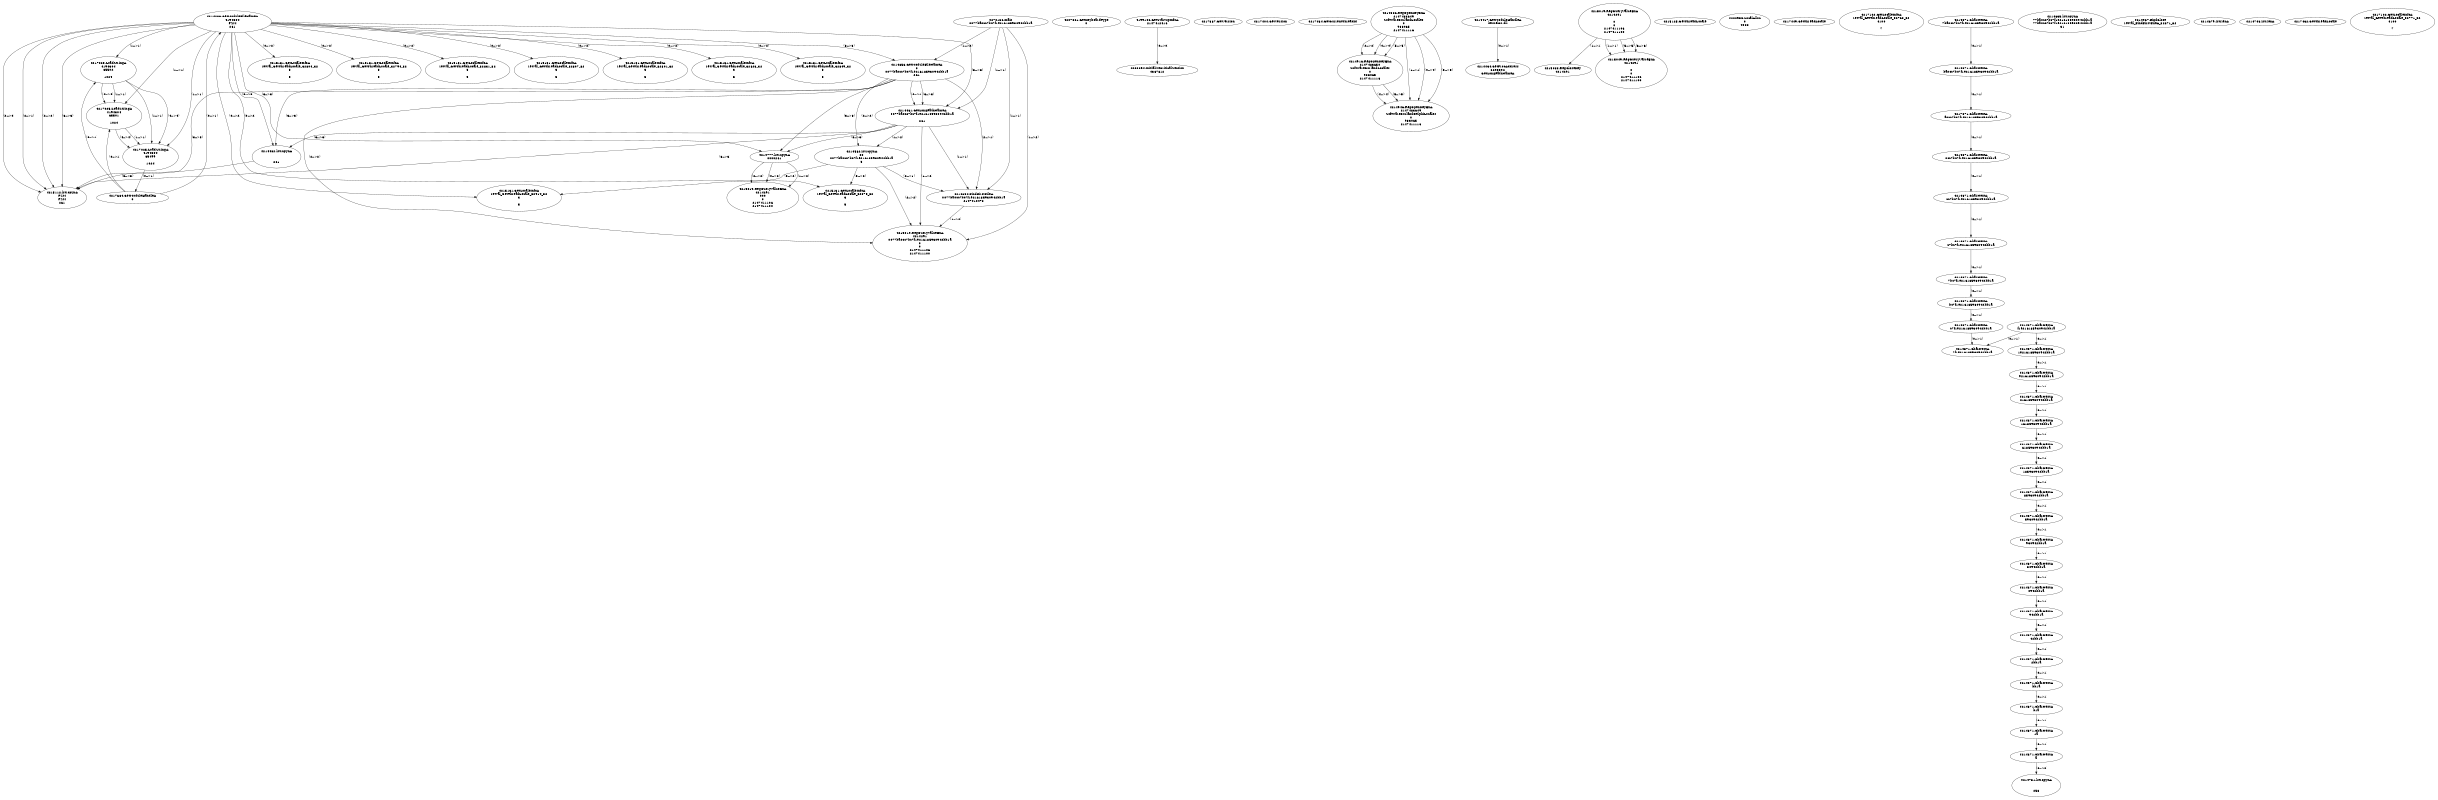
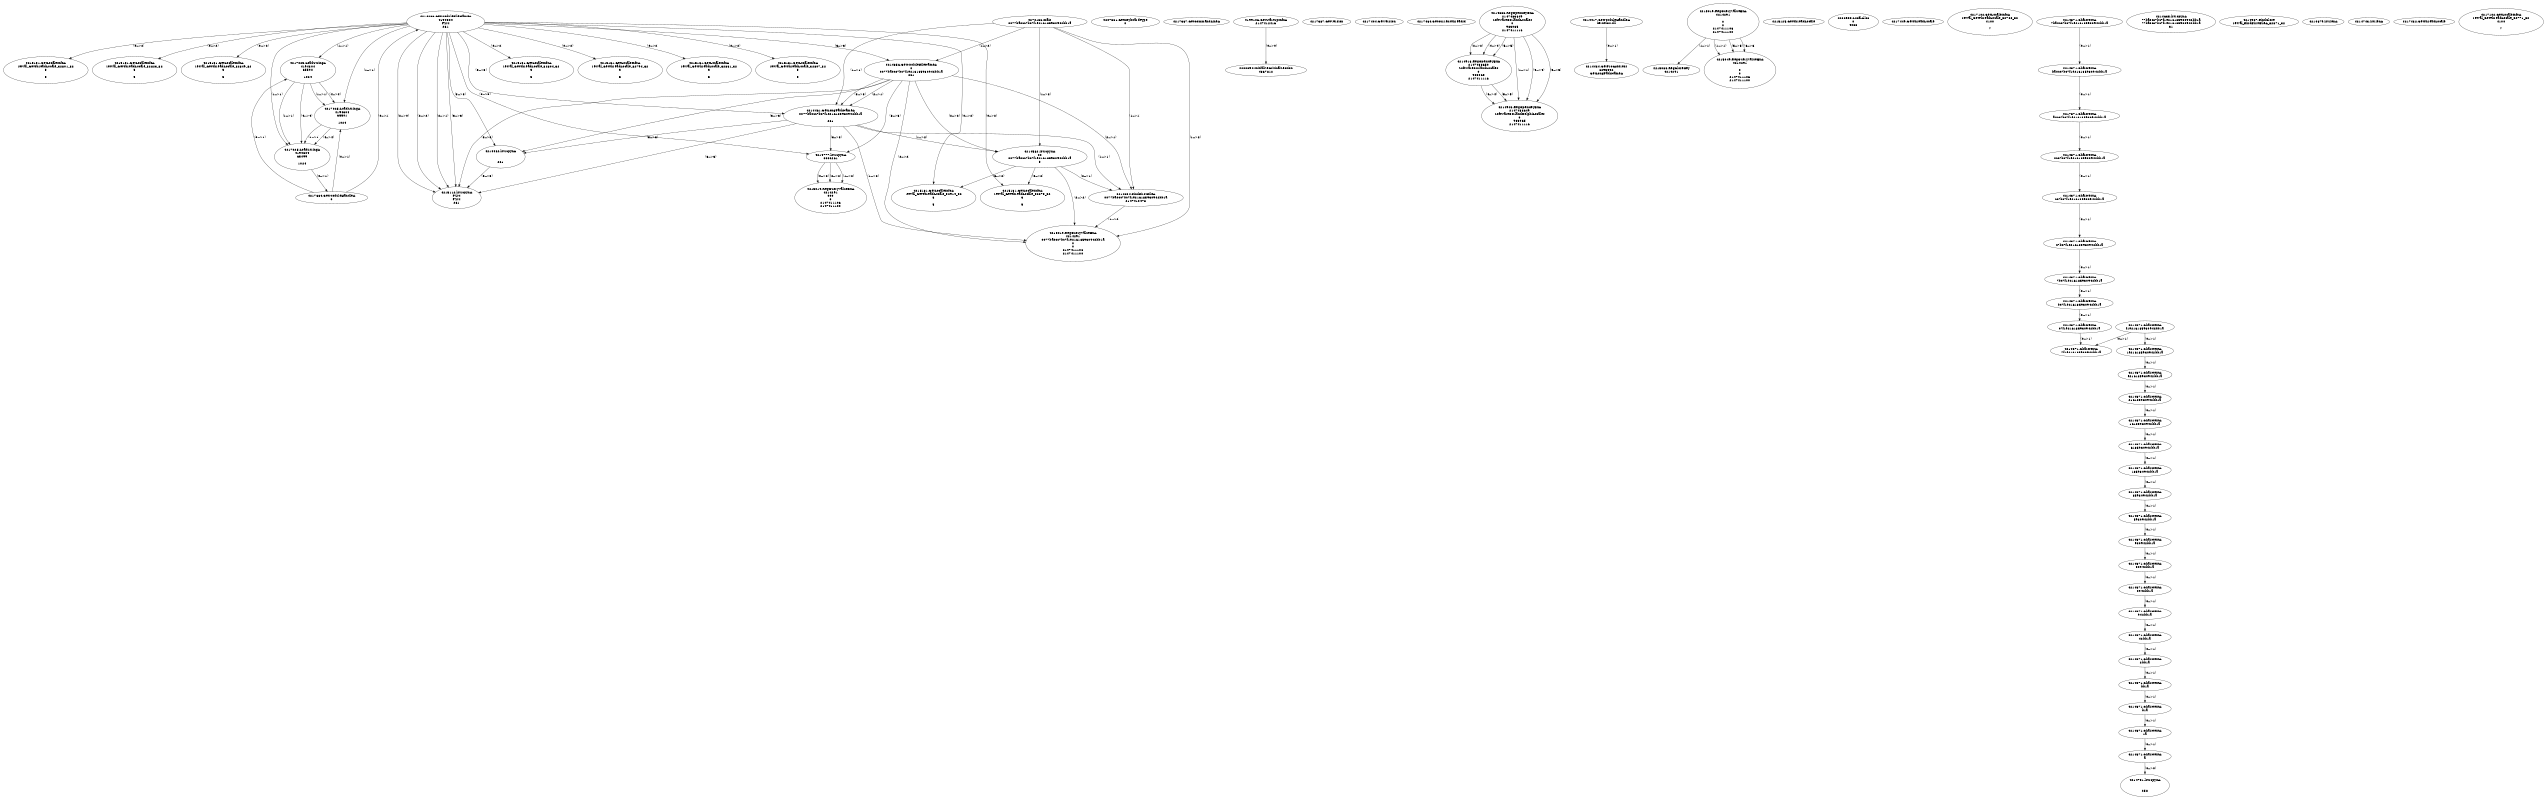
none -> (1197, 22)
none -> (1040, 86)
